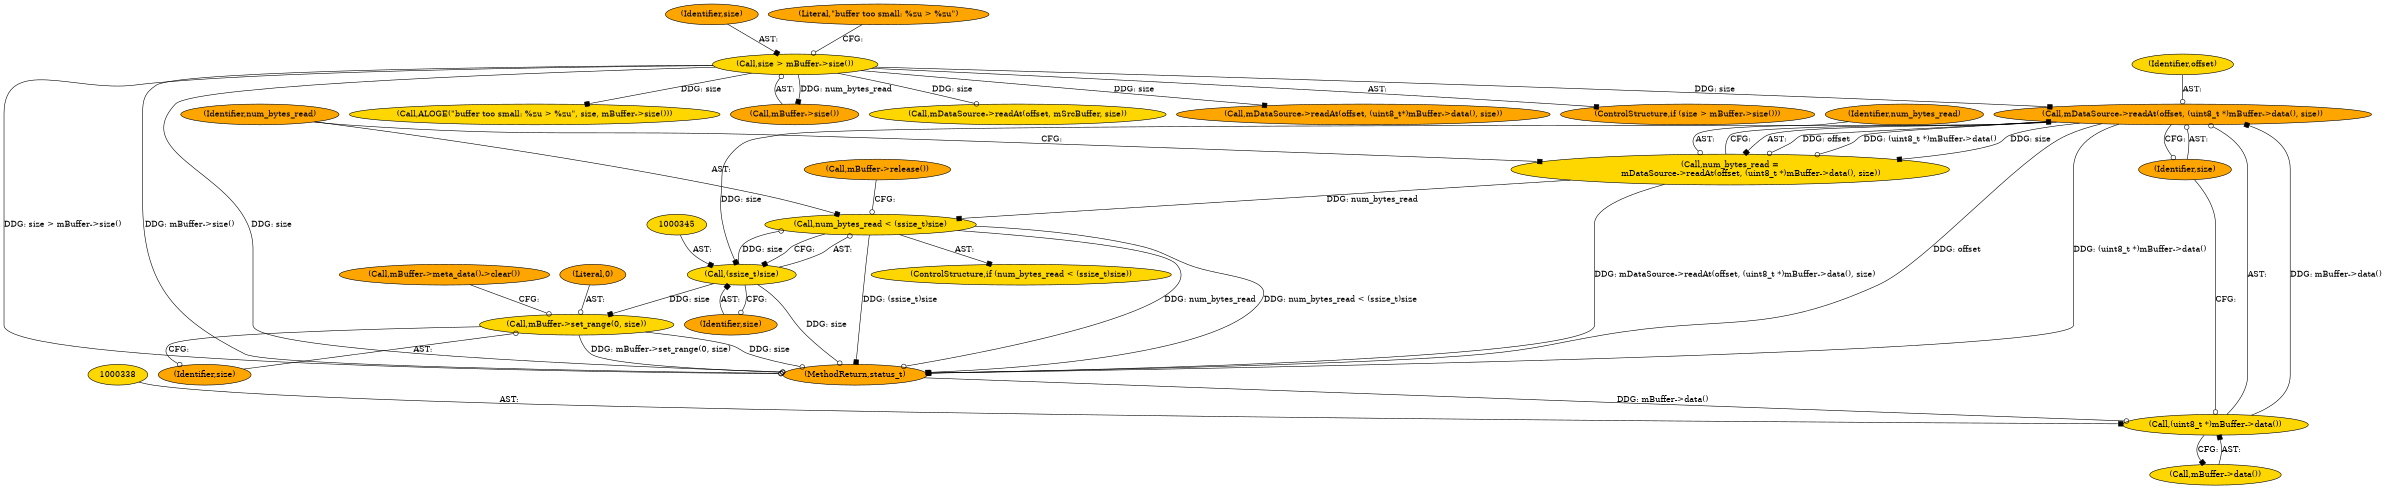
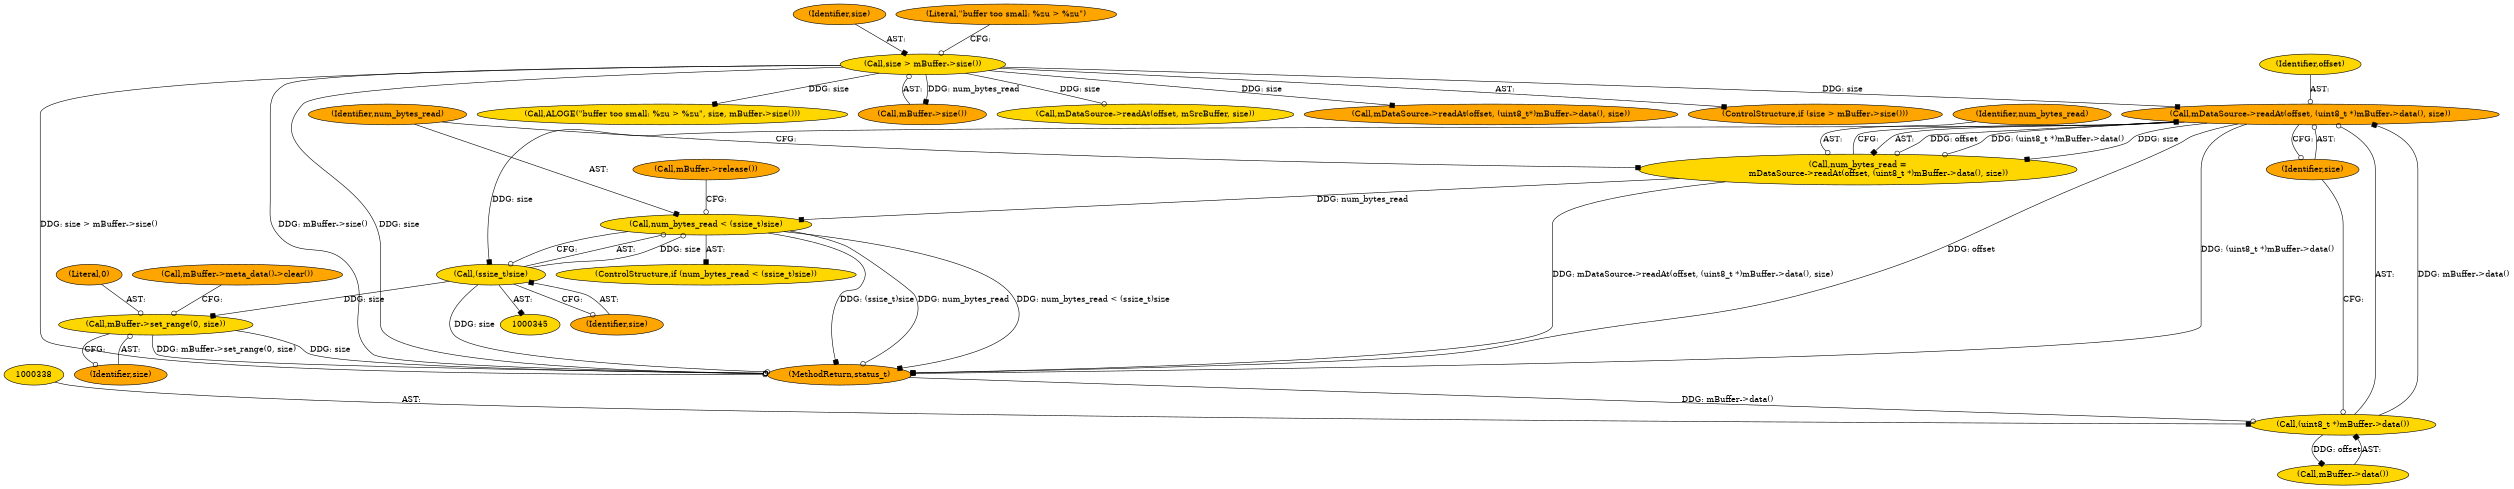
(795, 245) -> (569, 242)
(691, 252) -> (509, 298)
(2209, 450) -> (2337, 450)
